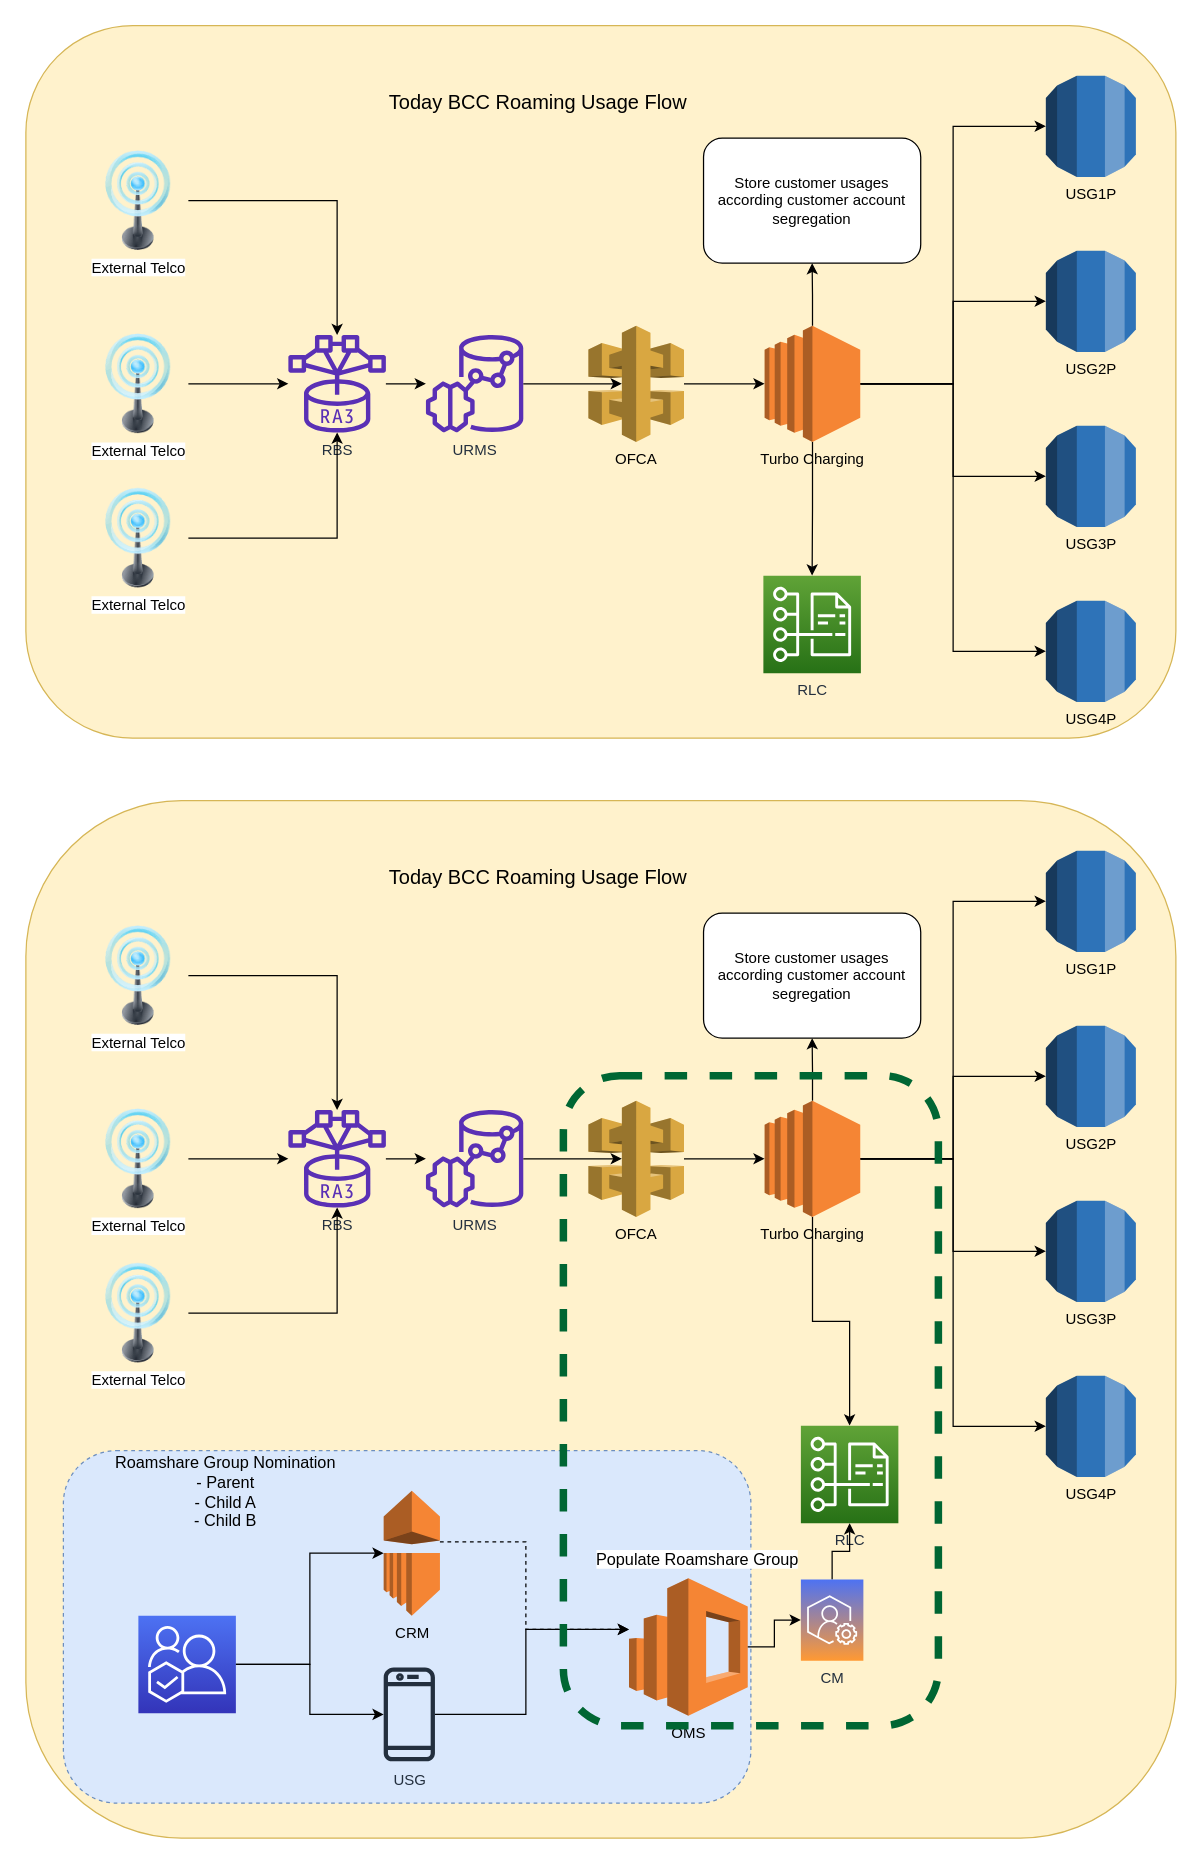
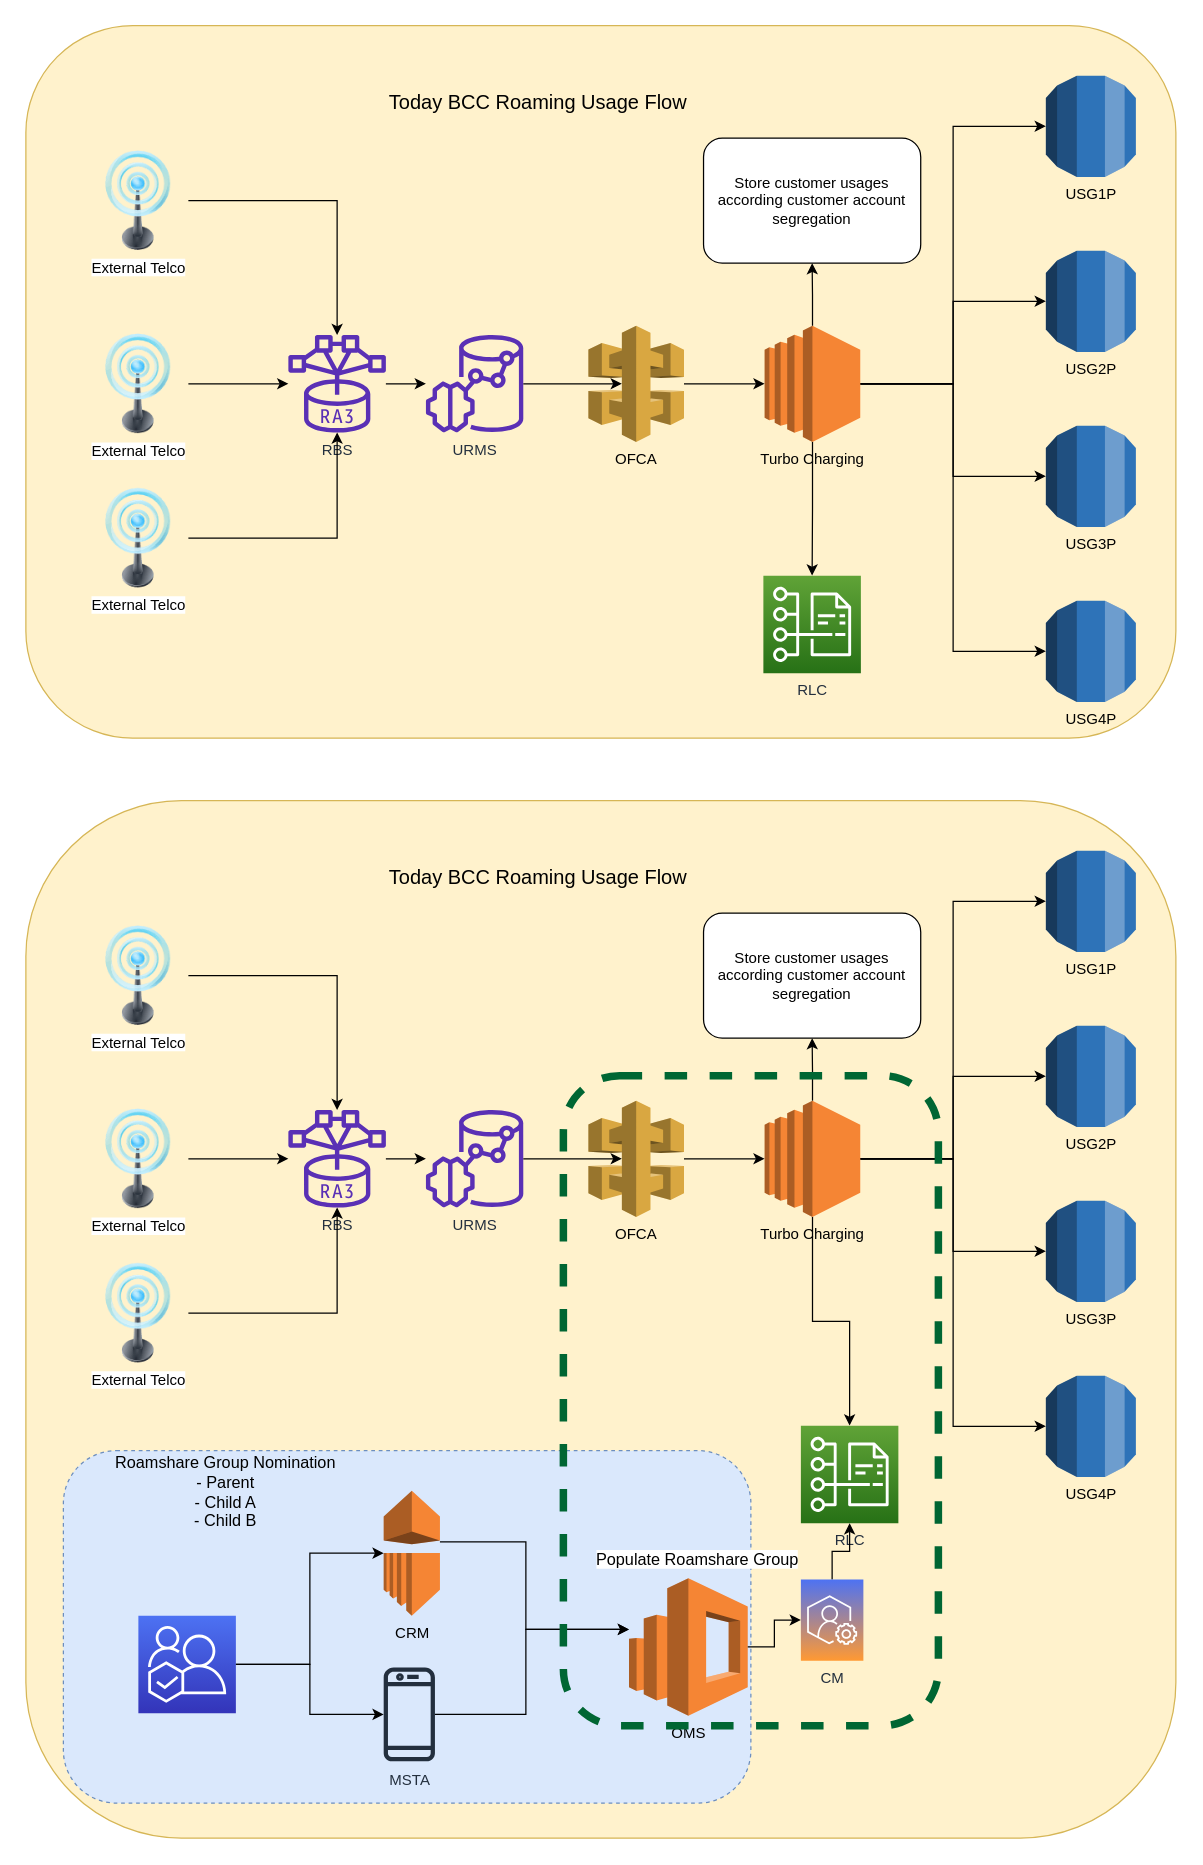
(526, 1543) -> (526, 1543)
(410, 1781) -> (410, 1781)
